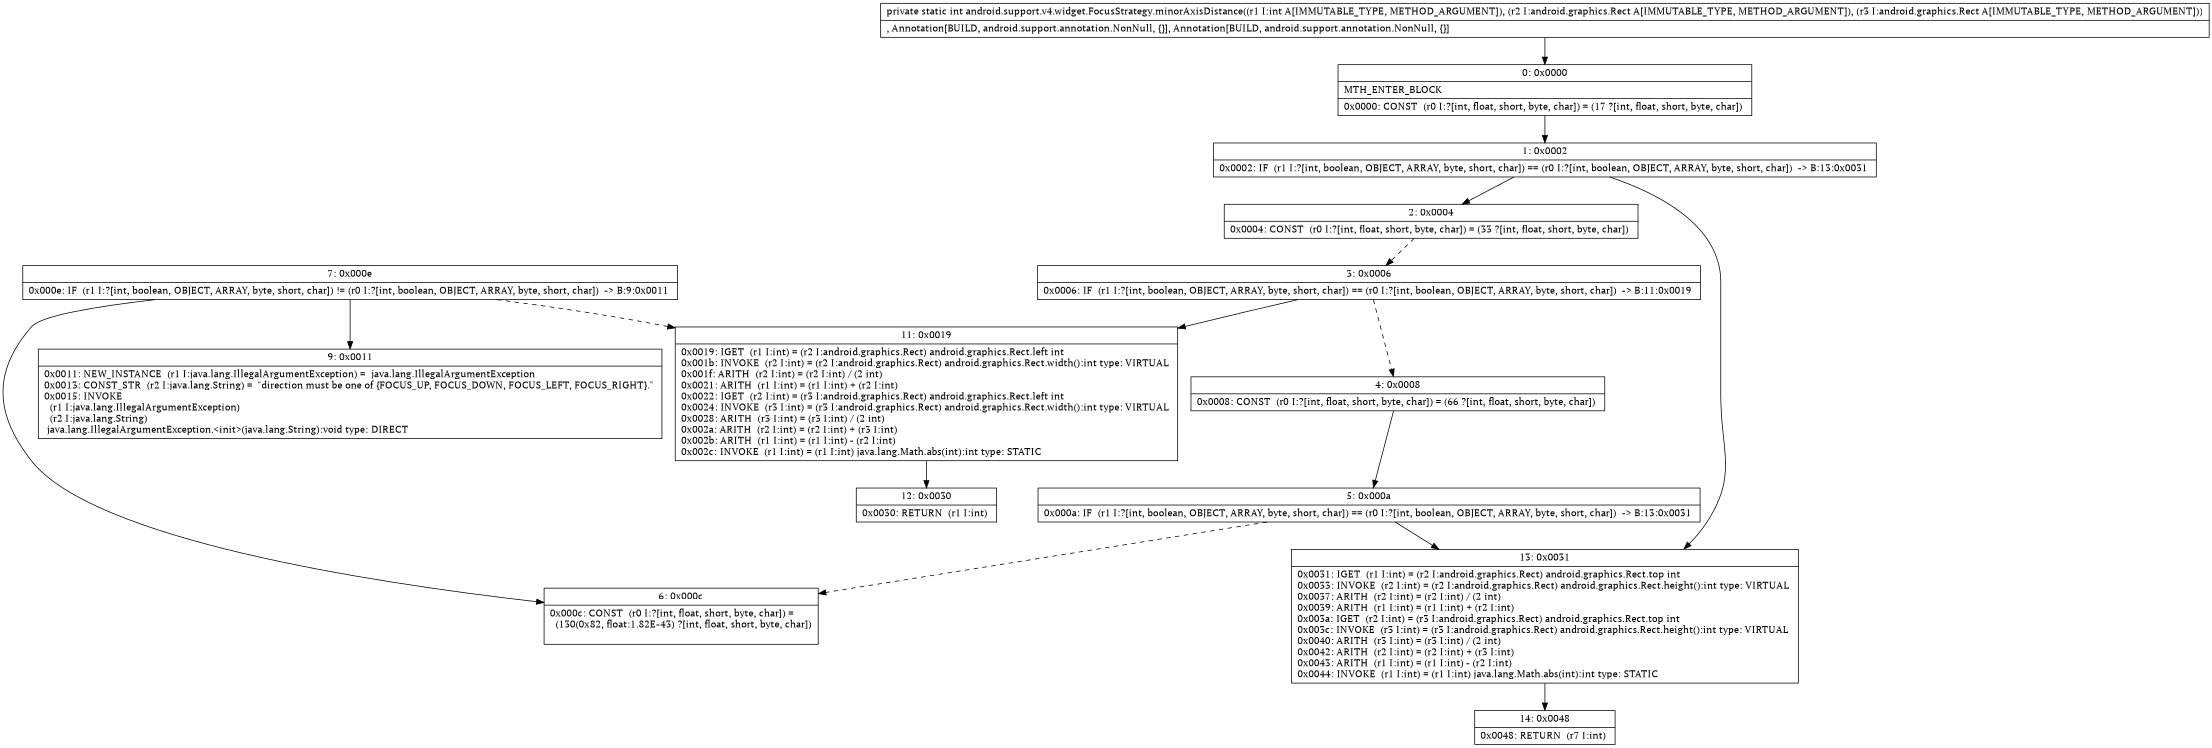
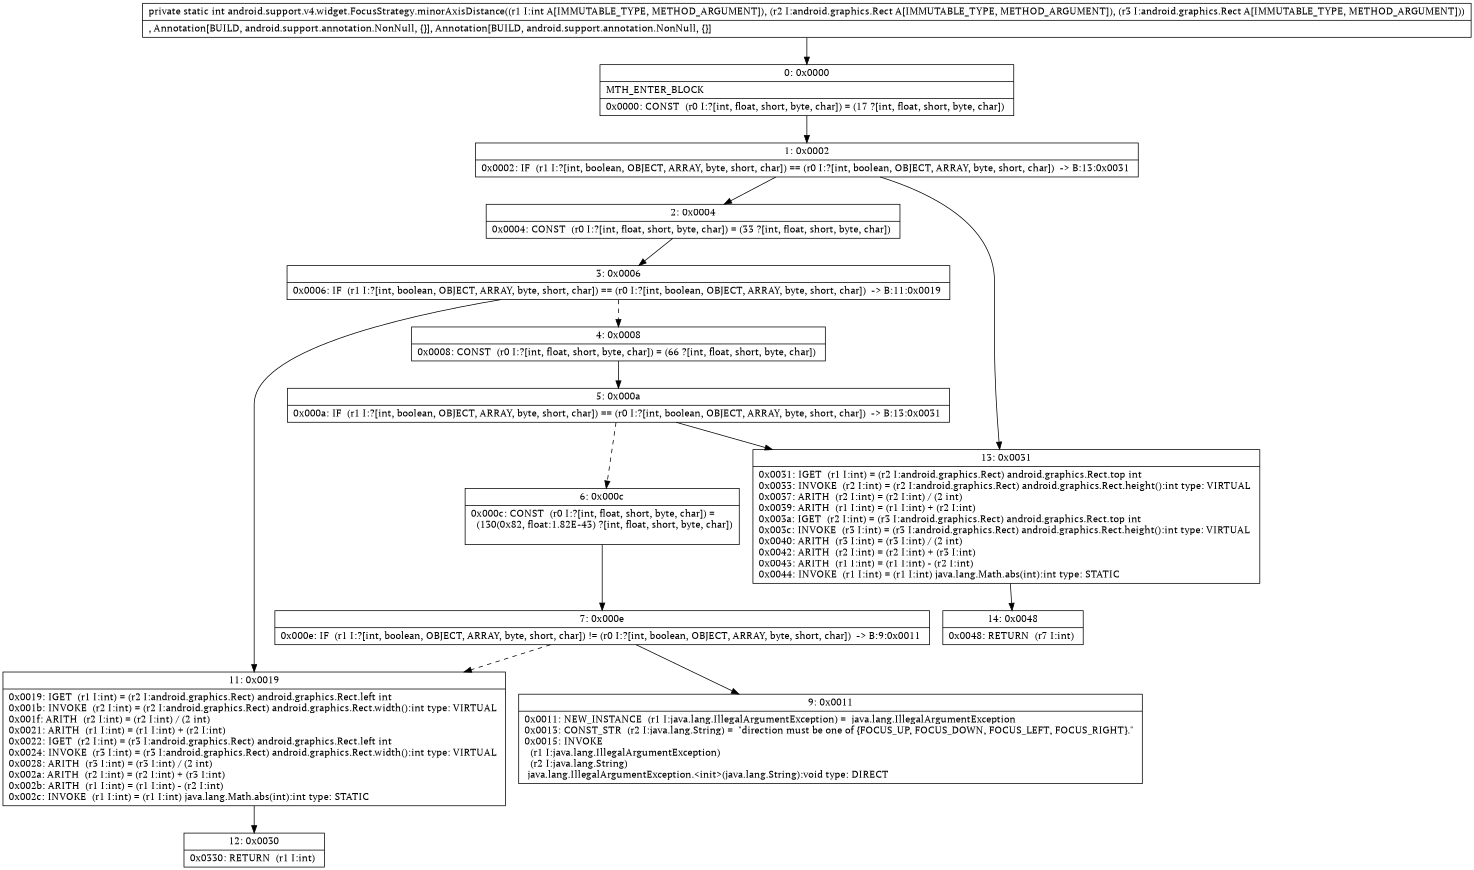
(1403, 249) -> (659, 250)
(926, 513) -> (254, 858)
(141, 523) -> (602, 574)
